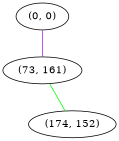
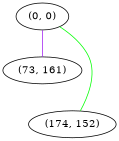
(57, 97) -> (91, 64)
